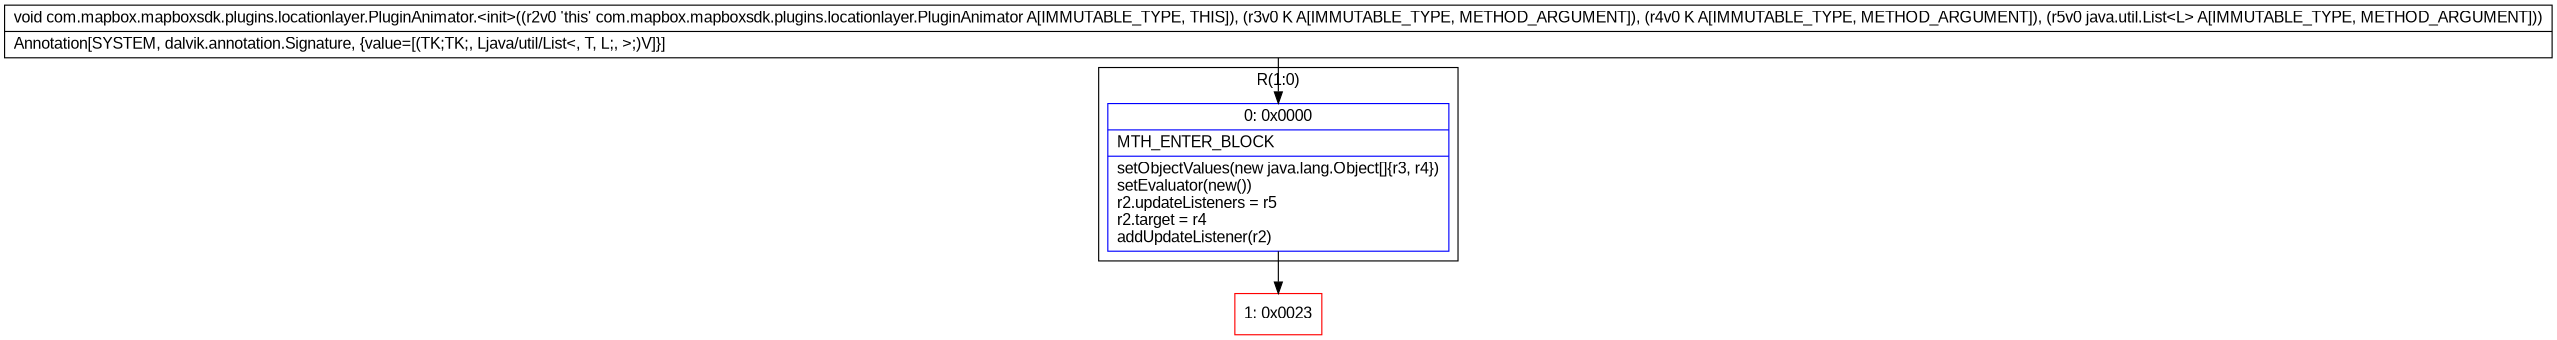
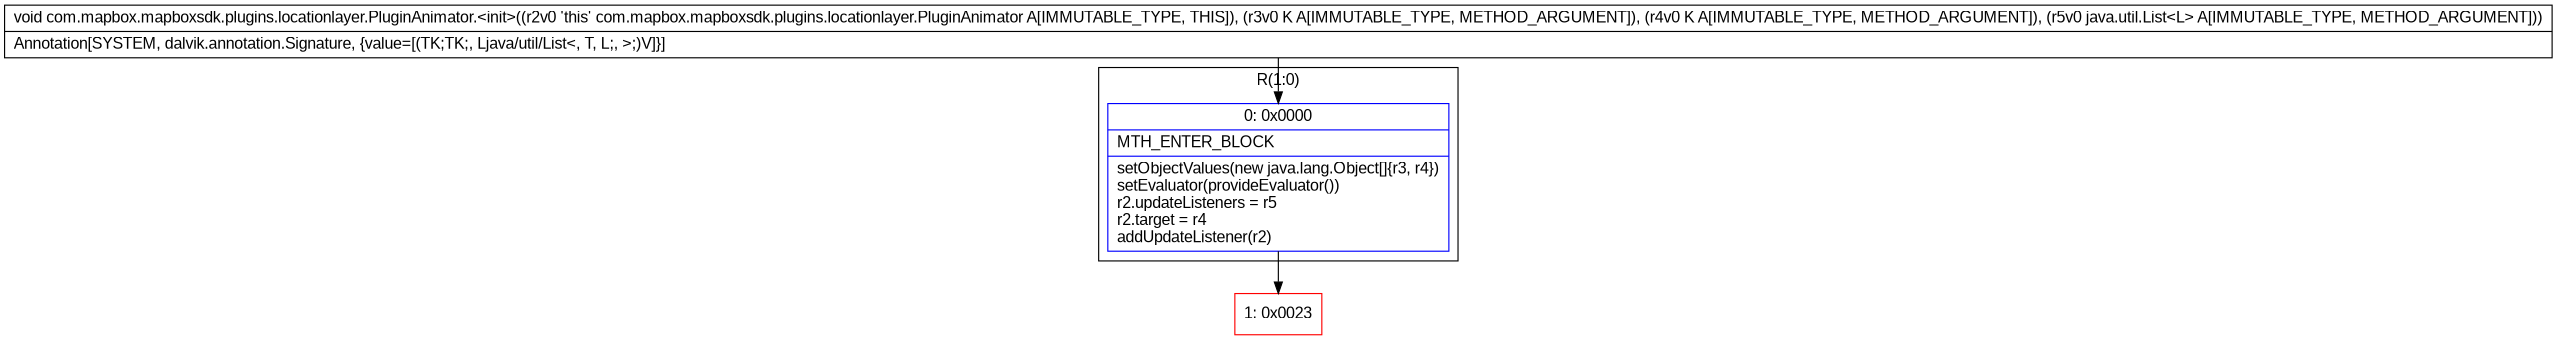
(1185, 186) -> (1229, 186)
